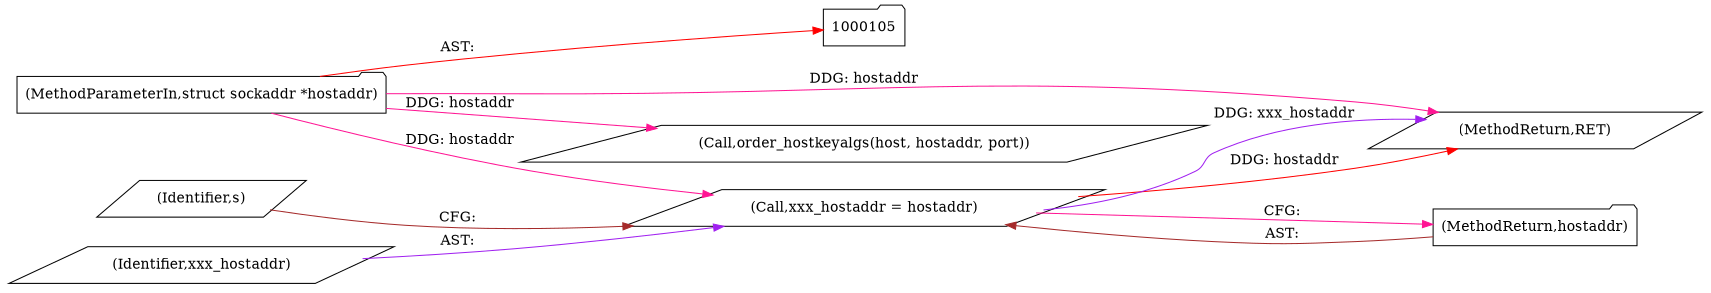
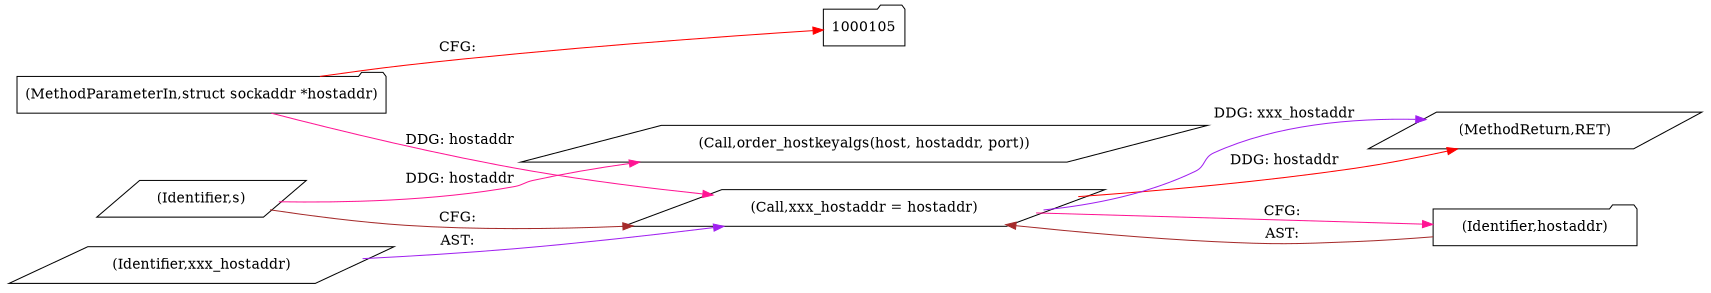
(460, 47) -> (460, 47)
(908, 87) -> none
(516, 118) -> (456, 195)
(1535, 227) -> (1535, 227)
